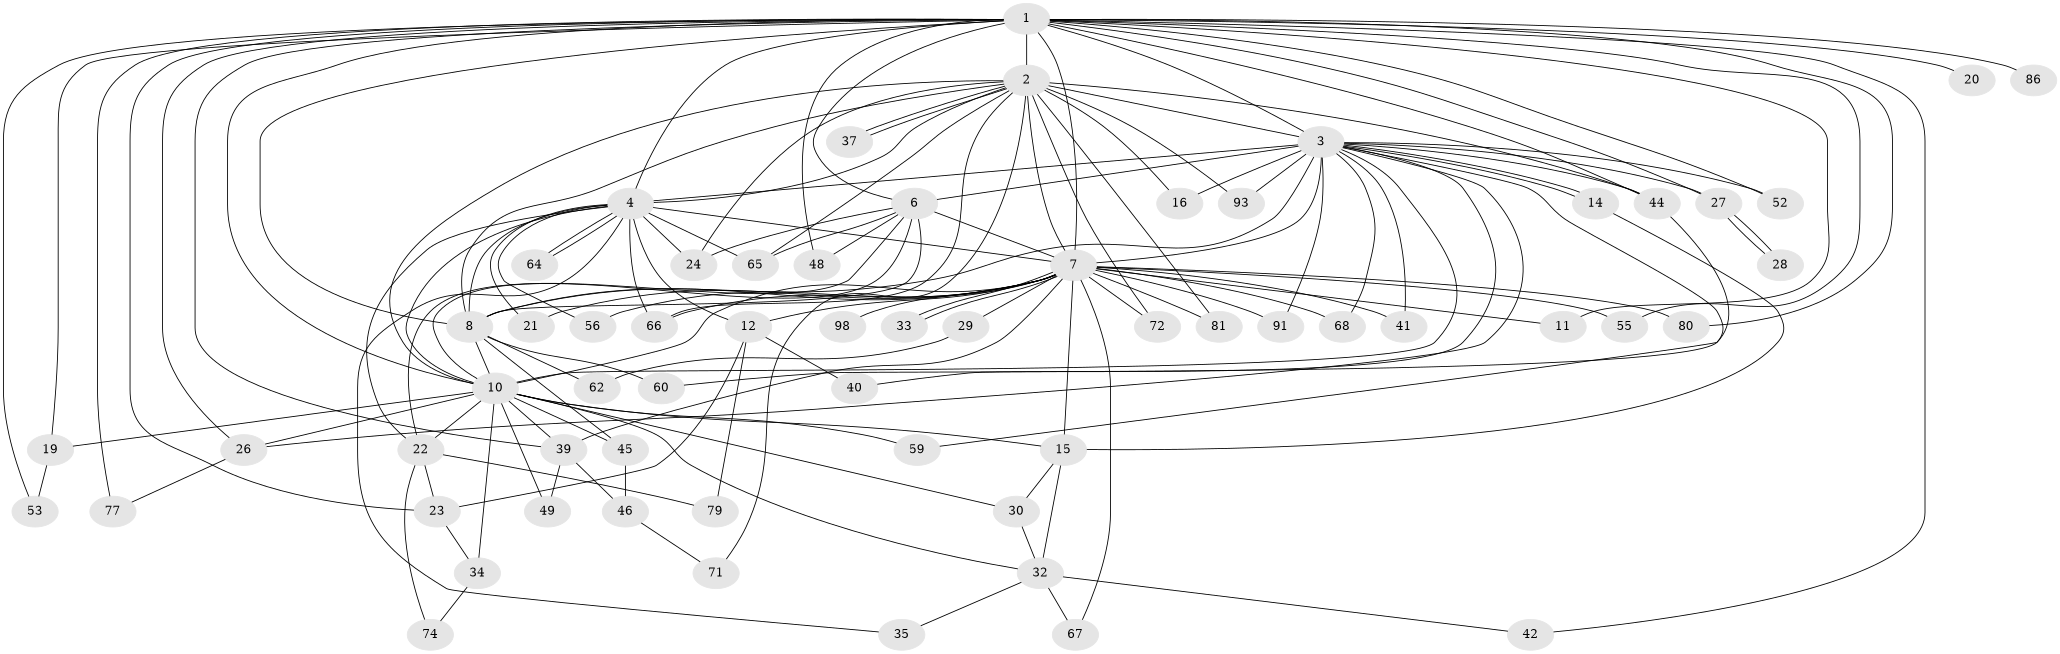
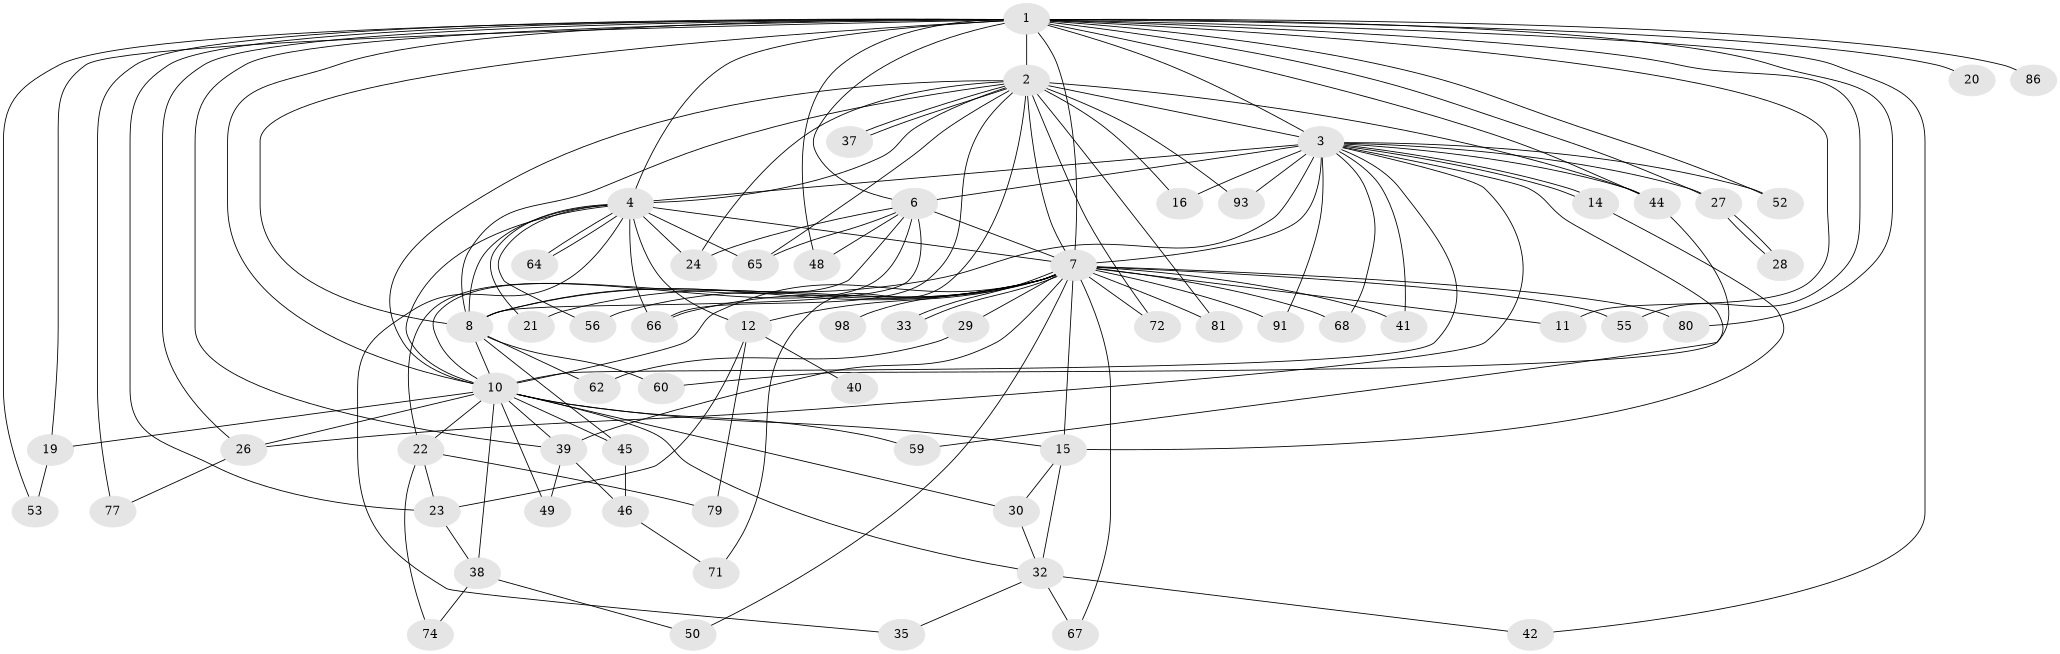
(415, 261) -> none
(1469, 334) -> none
(477, 573) -> (477, 573)
none -> (693, 635)
